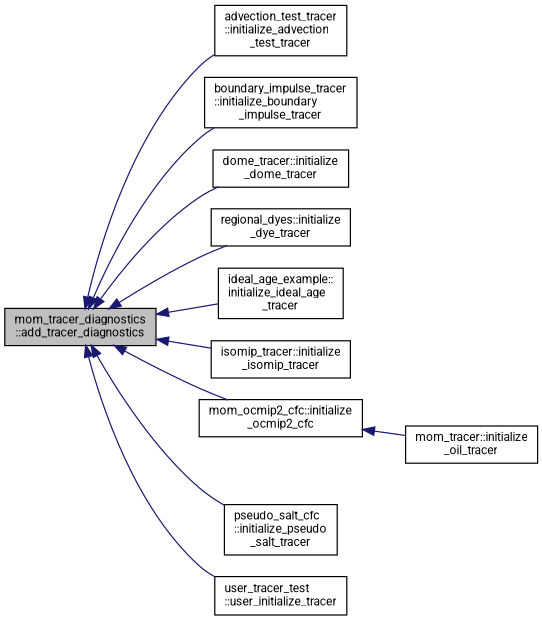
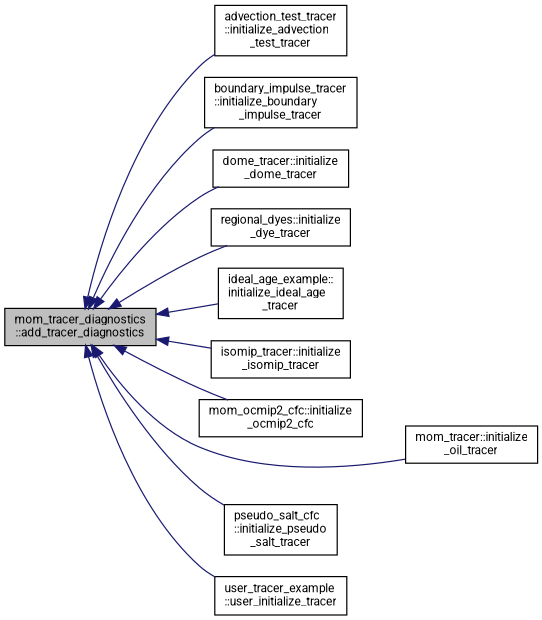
(390, 433) -> (233, 458)
(281, 596) -> (281, 596)
